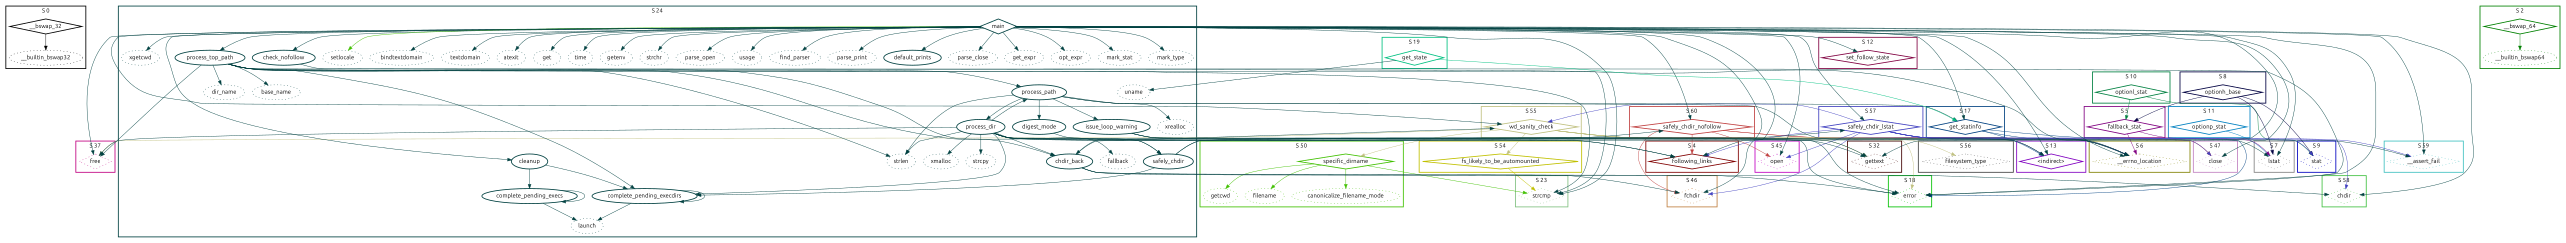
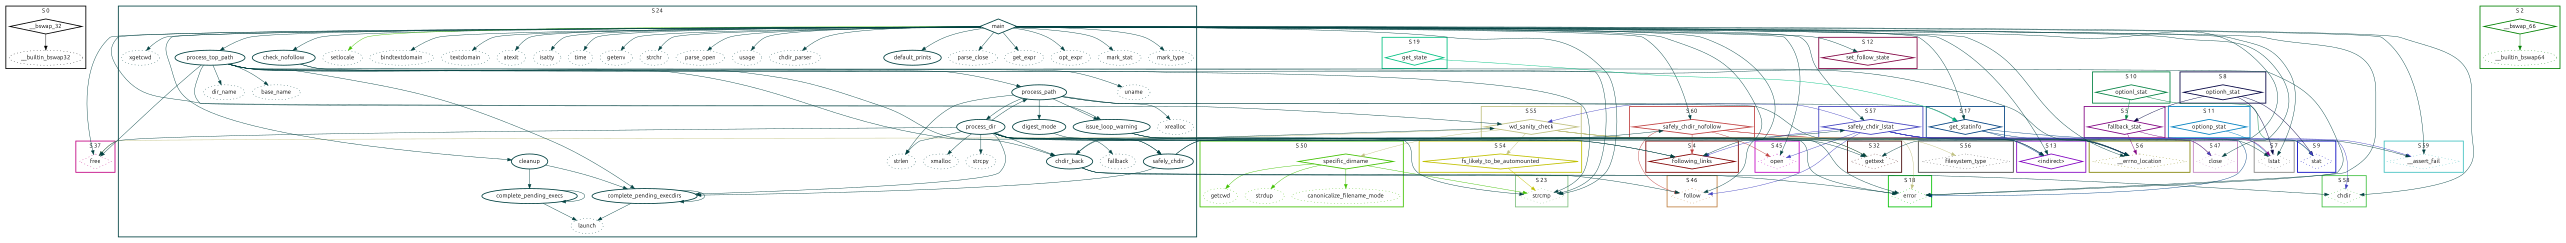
(2520, 26) -> (2520, 26)
(547, 58) -> (547, 58)
(795, 58) -> (795, 58)
(852, 58) -> none
(614, 74) -> (629, 106)
(1263, 76) -> (710, 70)
(2223, 92) -> (2223, 92)
none -> (1269, 138)
(1265, 196) -> (1265, 196)
(1692, 196) -> (1692, 196)
